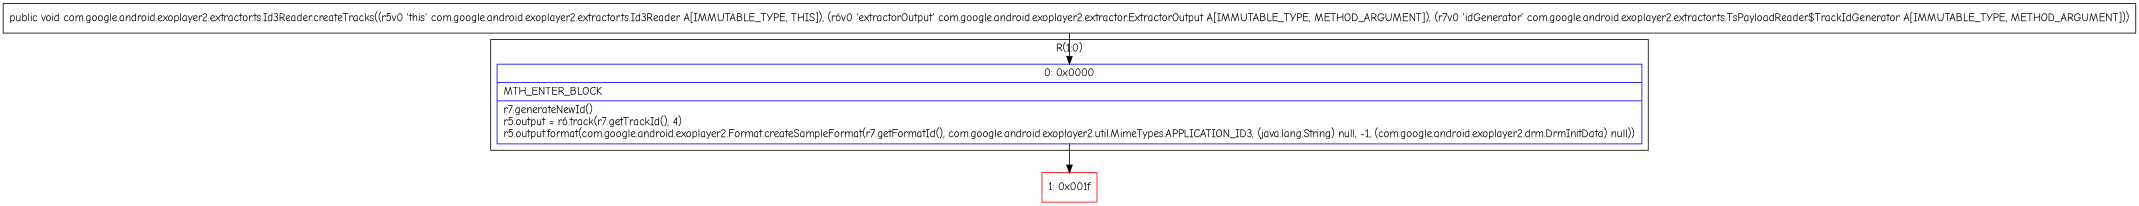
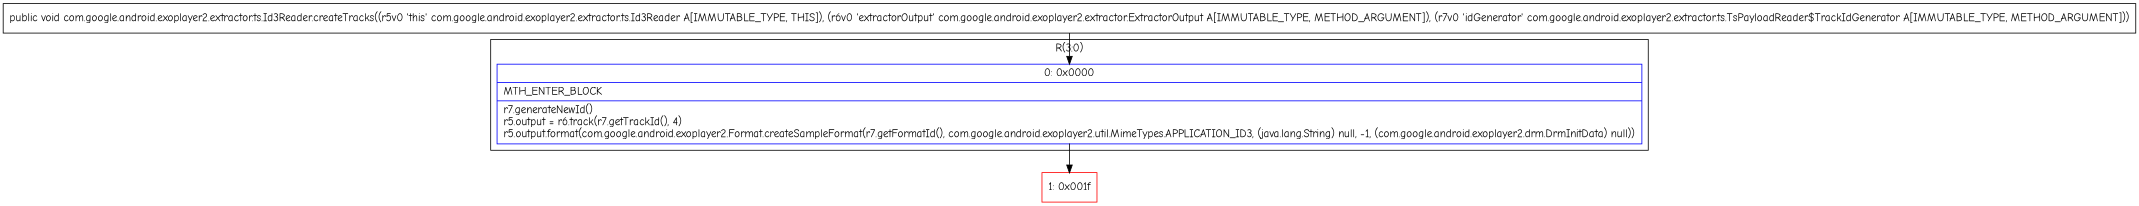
(1069, 49) -> (1069, 49)
